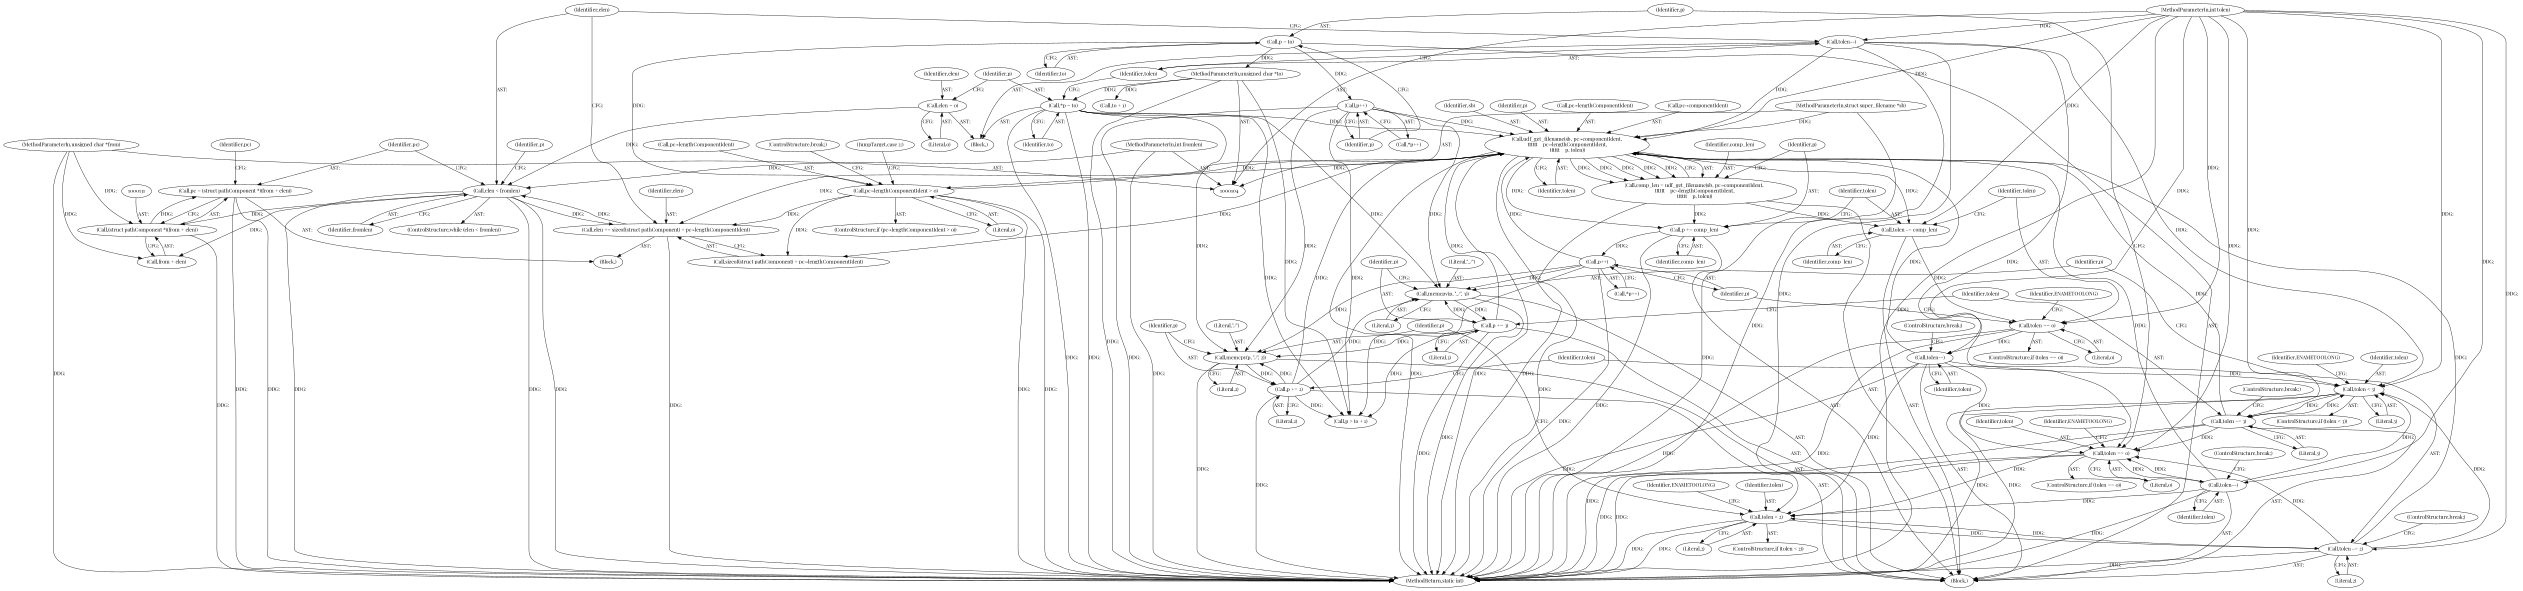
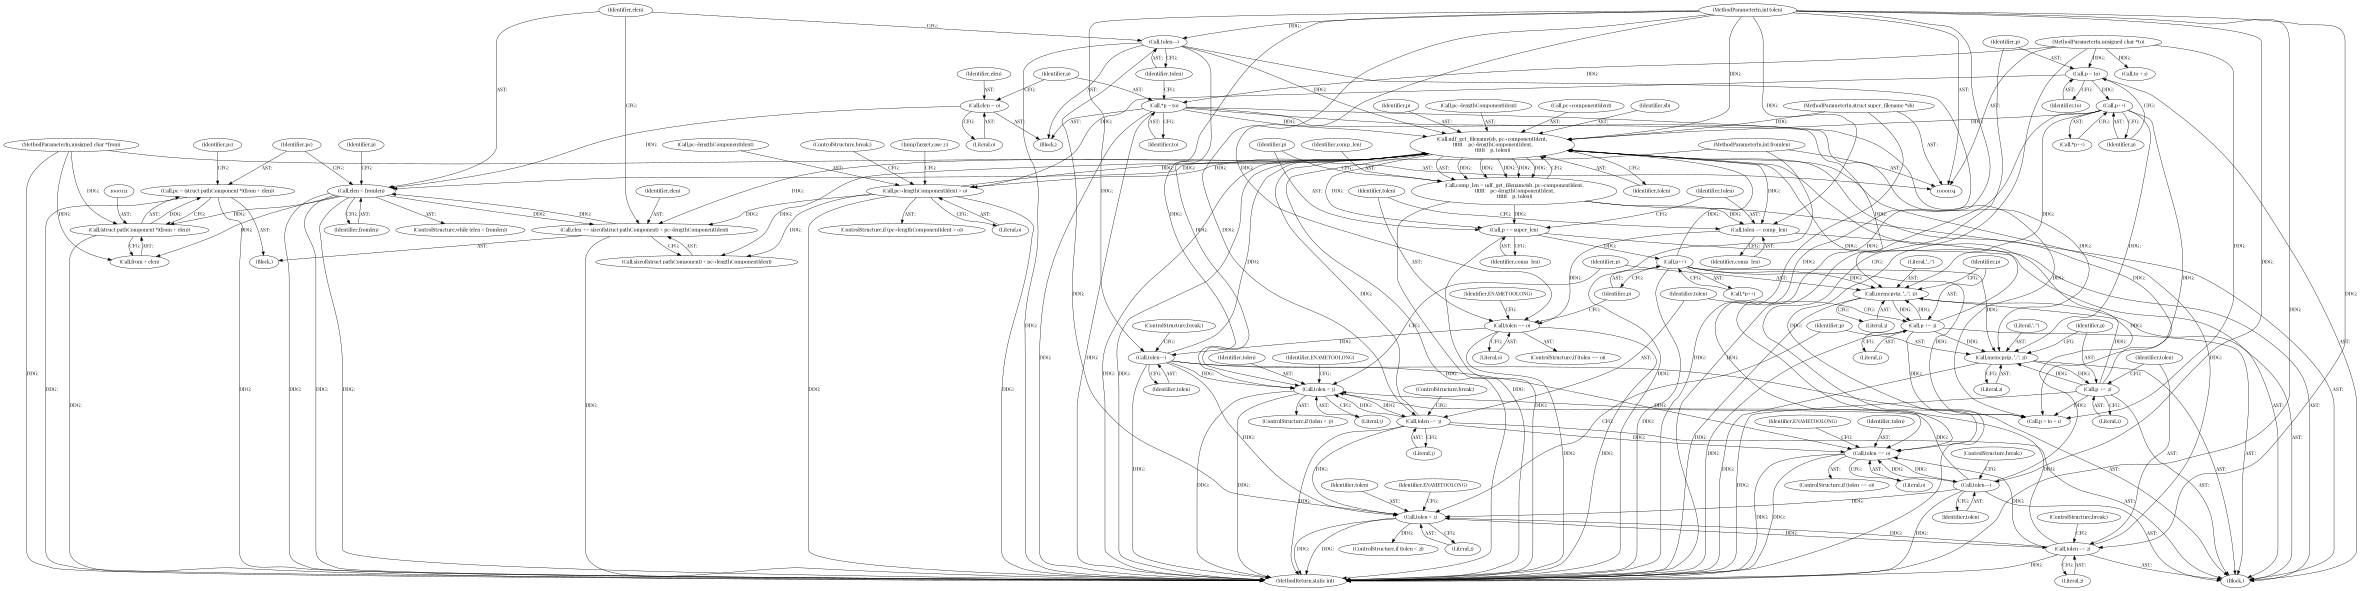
(1260, 57) -> (2093, 56)
(1694, 230) -> (1514, 230)
(1773, 533) -> (1408, 533)
